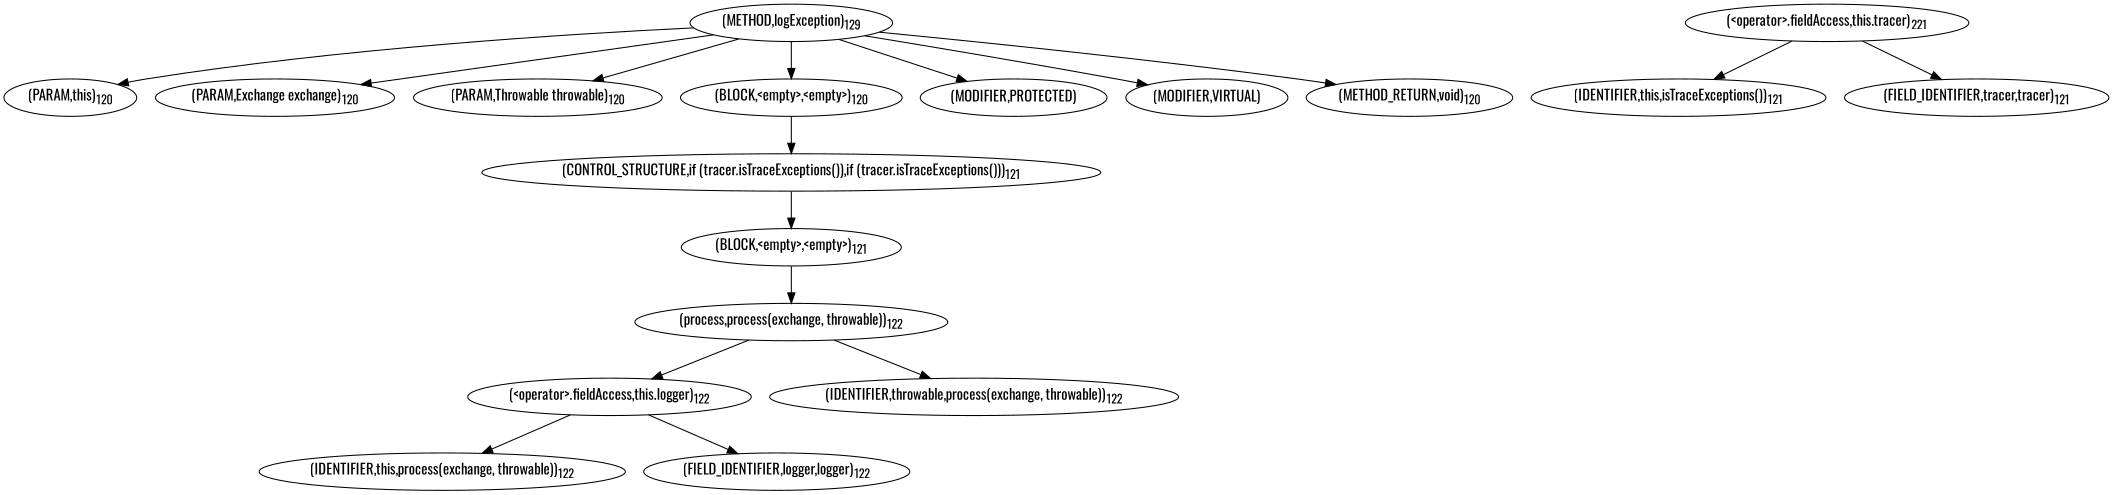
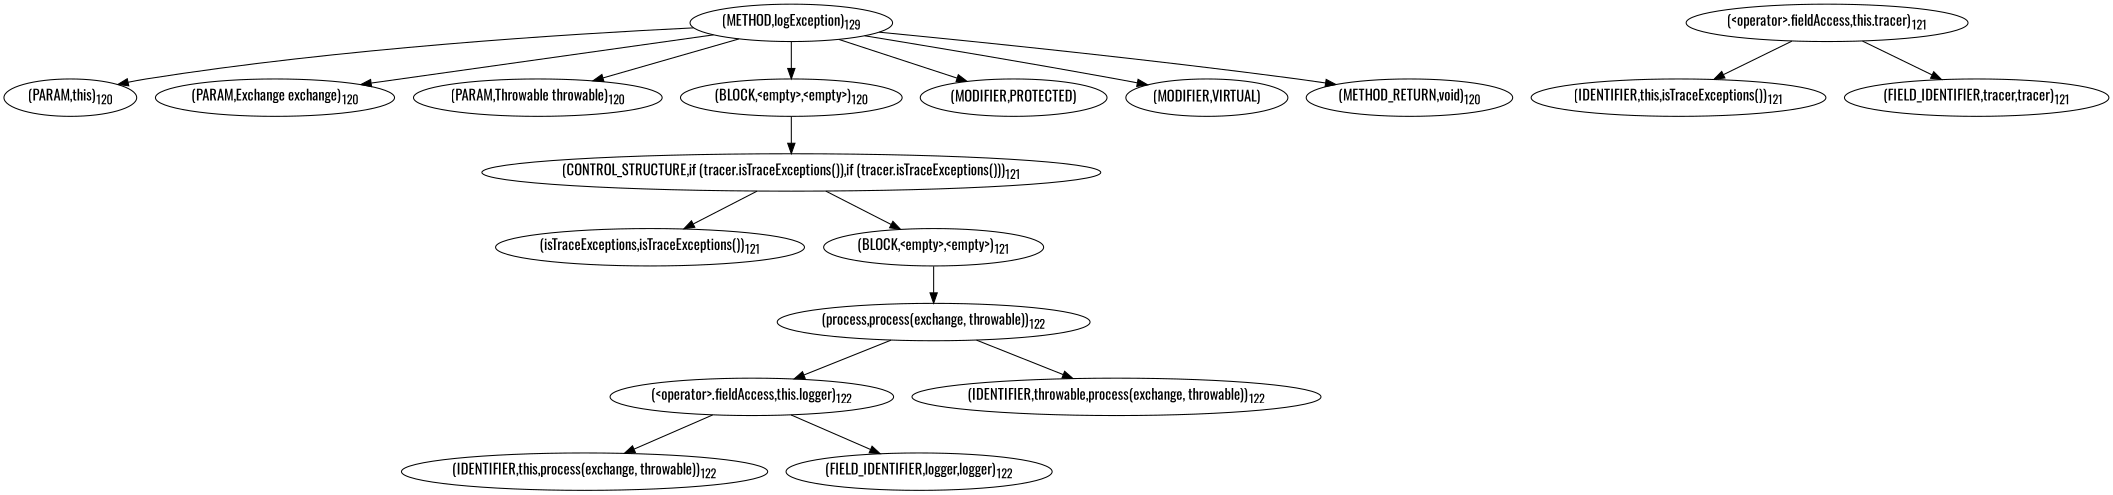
(1920, 21) -> (1920, 21)
none -> (650, 247)
